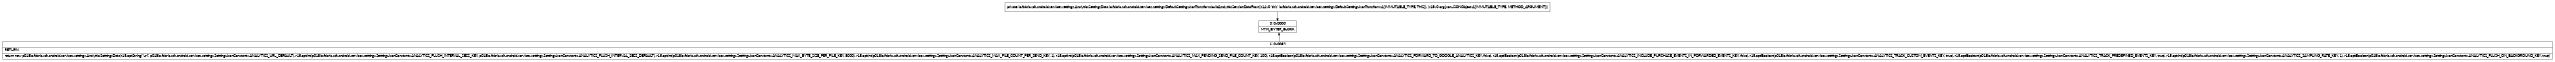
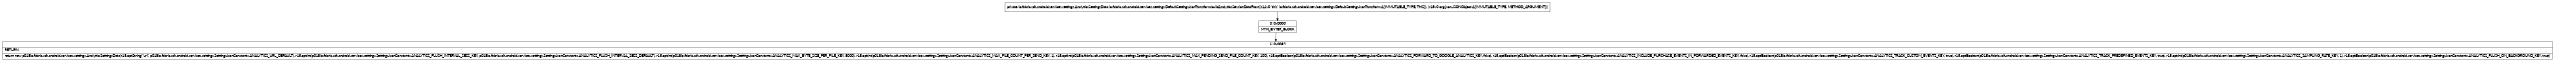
(1279, 38) -> (1276, 36)
